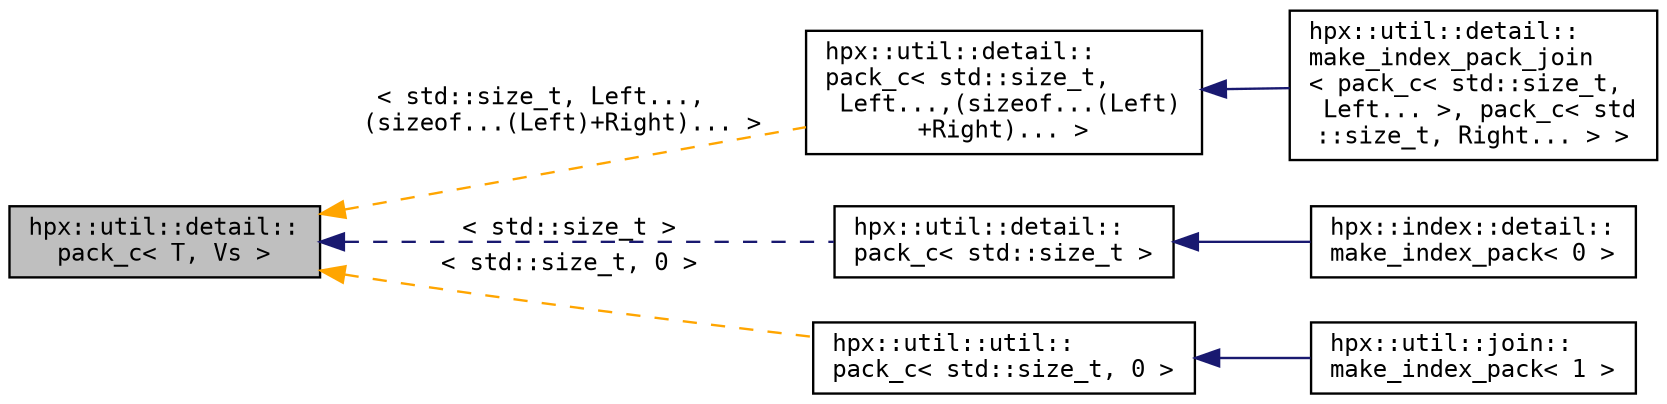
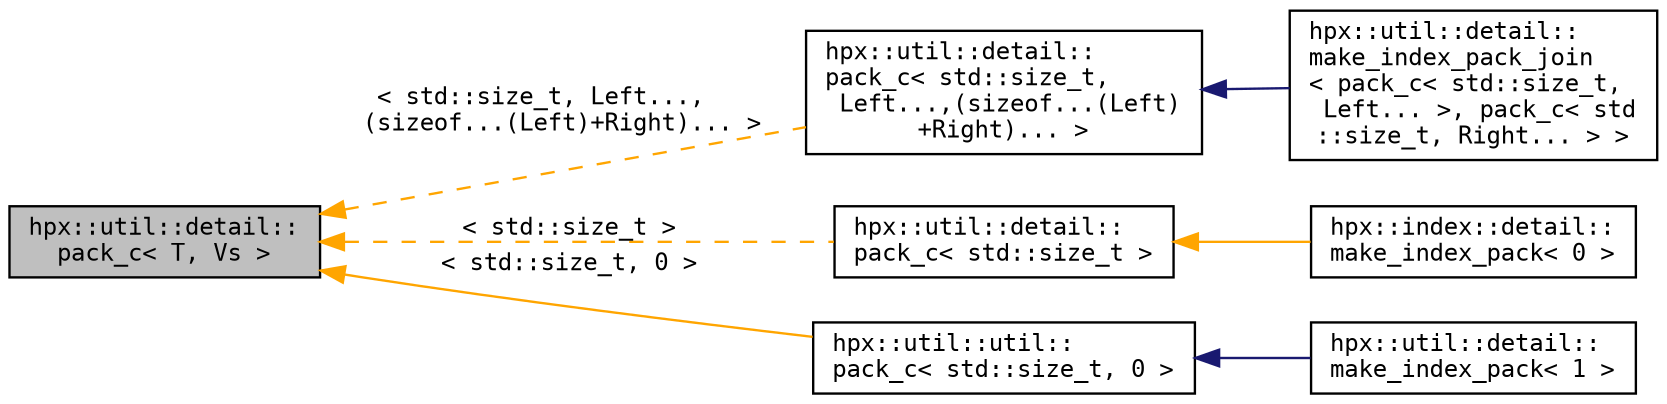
(589, 242) -> (589, 242)
(1255, 242) -> (1255, 242)
(578, 308) -> (578, 308)
(1473, 358) -> (1473, 358)
